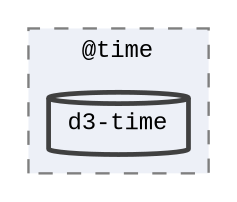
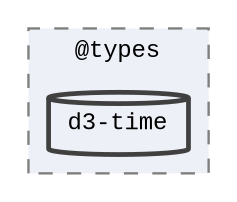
(119, 51) -> (119, 51)
